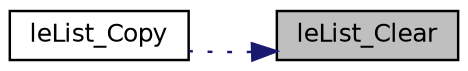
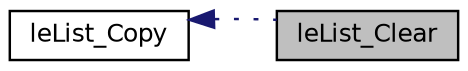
(221, 52) -> (245, 19)
